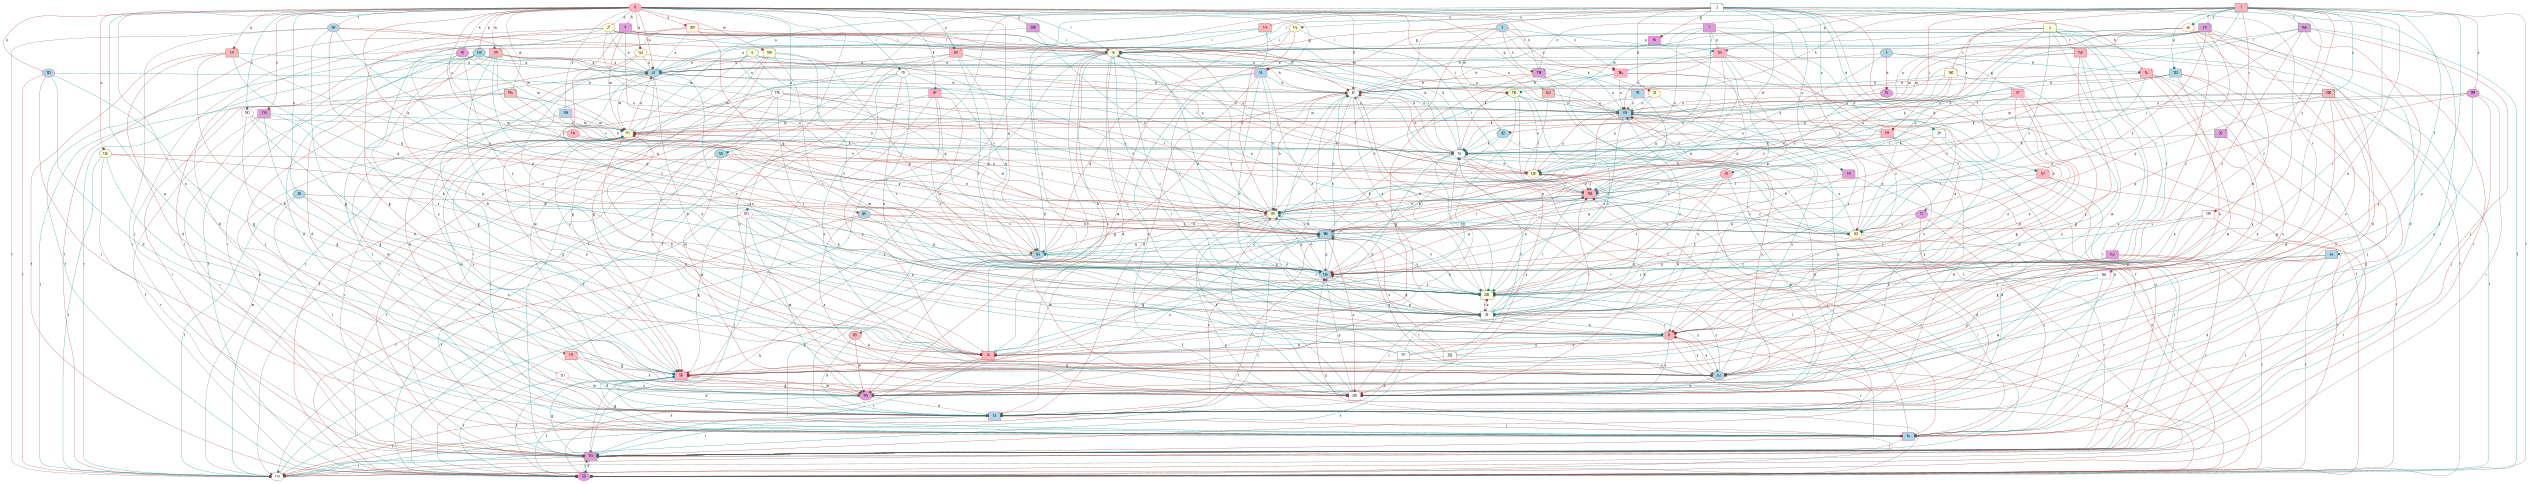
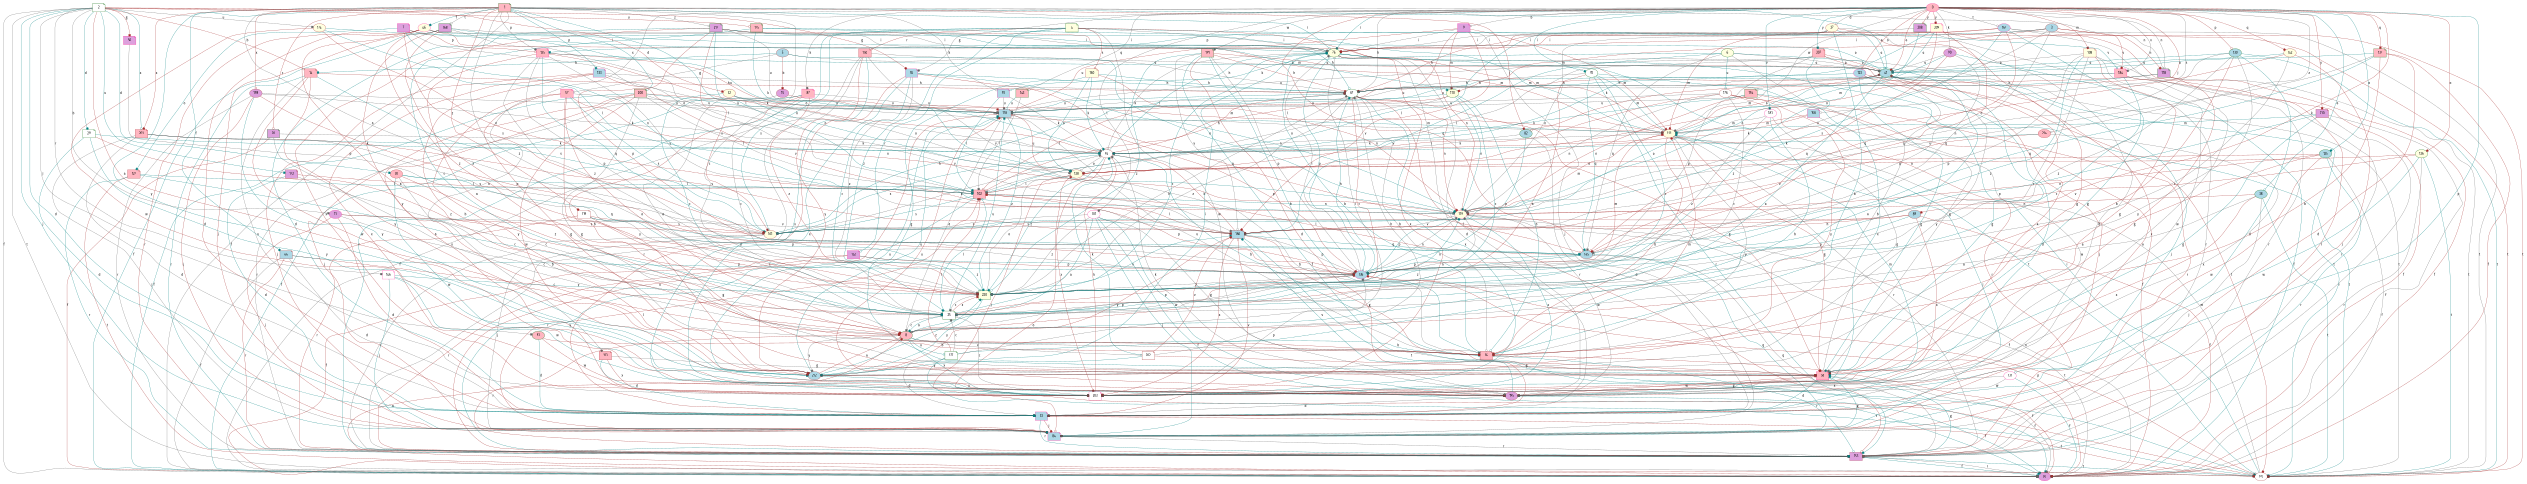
(2207, 256) -> (342, 112)
